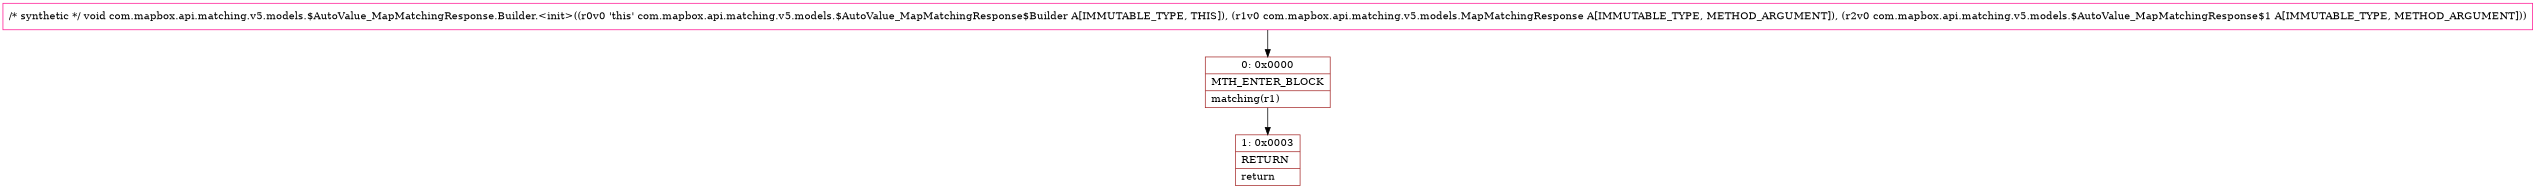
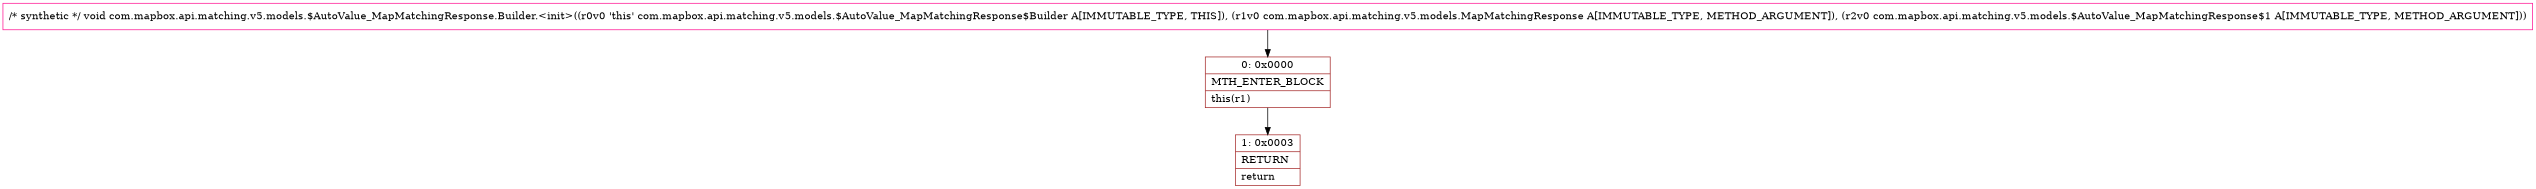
(1246, 99) -> (1231, 99)
